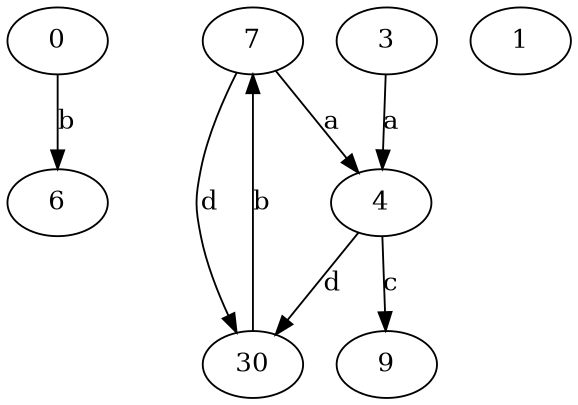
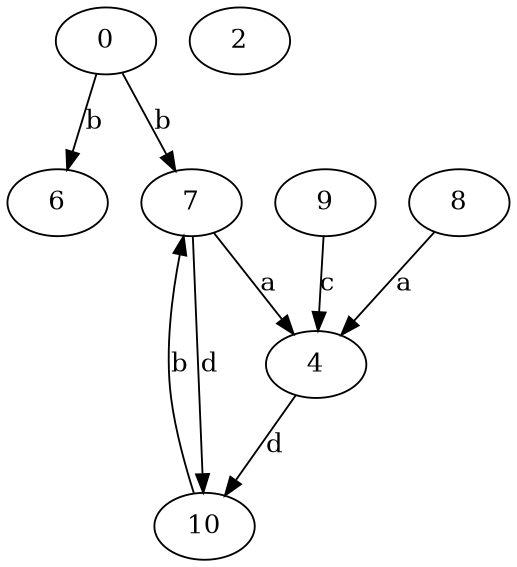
none -> (240, 41)
(387, 41) -> (459, 203)
(521, 41) -> none
none -> (144, 114)
(384, 274) -> (321, 274)
(253, 365) -> (205, 526)
